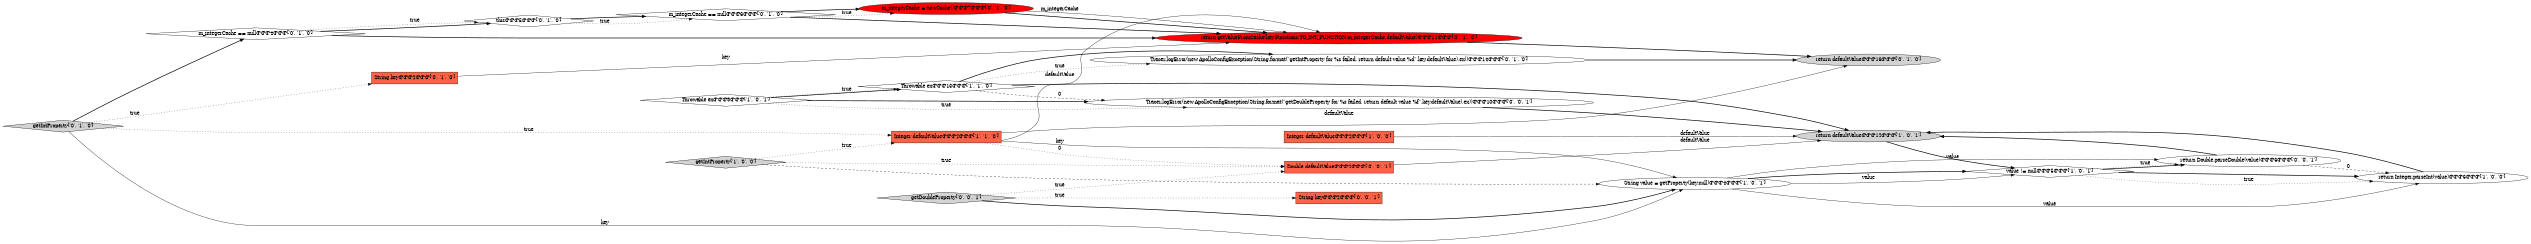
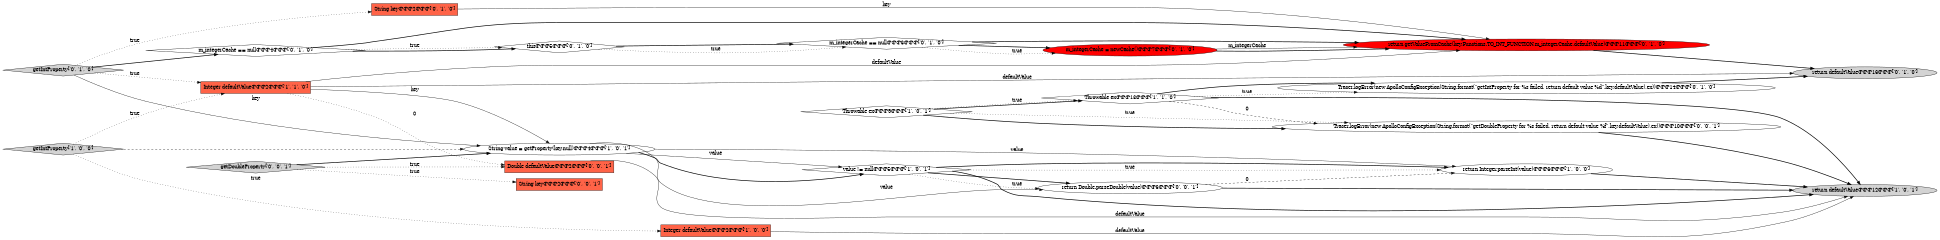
(1945, 157) -> (1378, 211)
(1031, 165) -> (362, 215)
